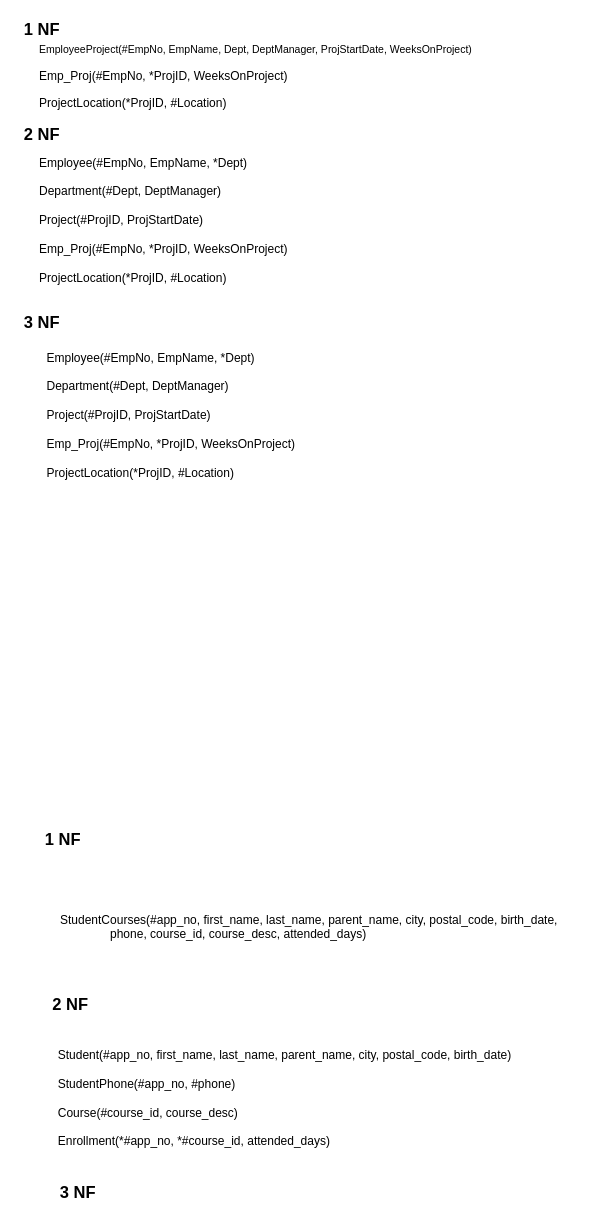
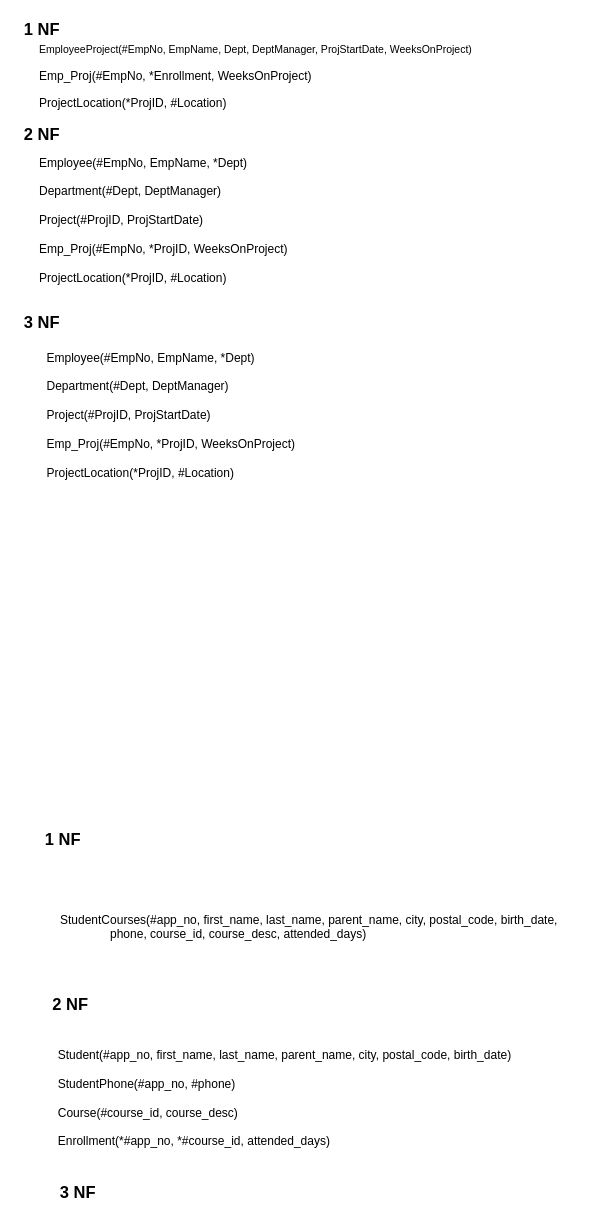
(265, 90) -> (265, 90)
